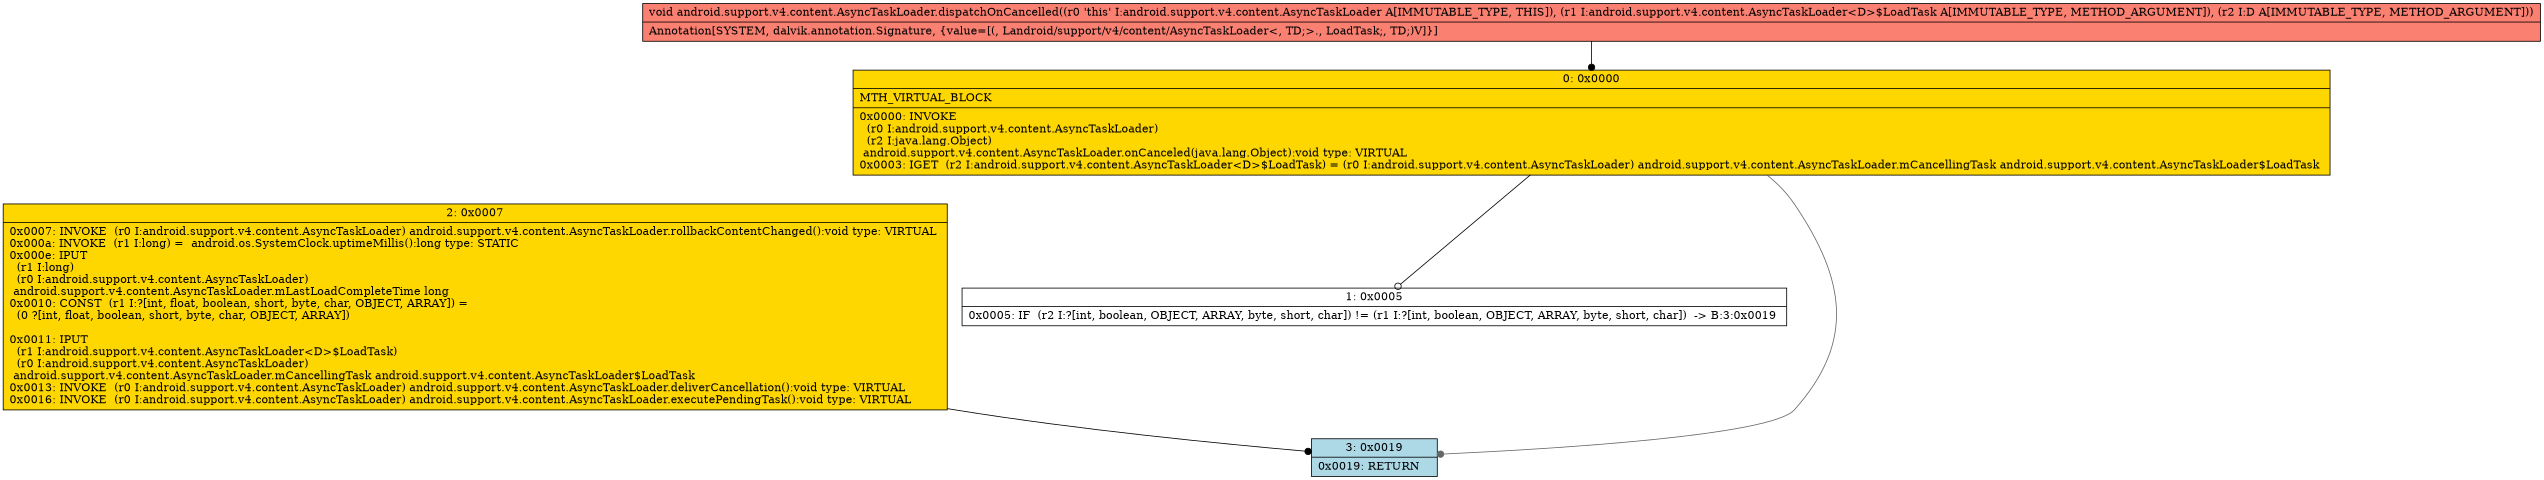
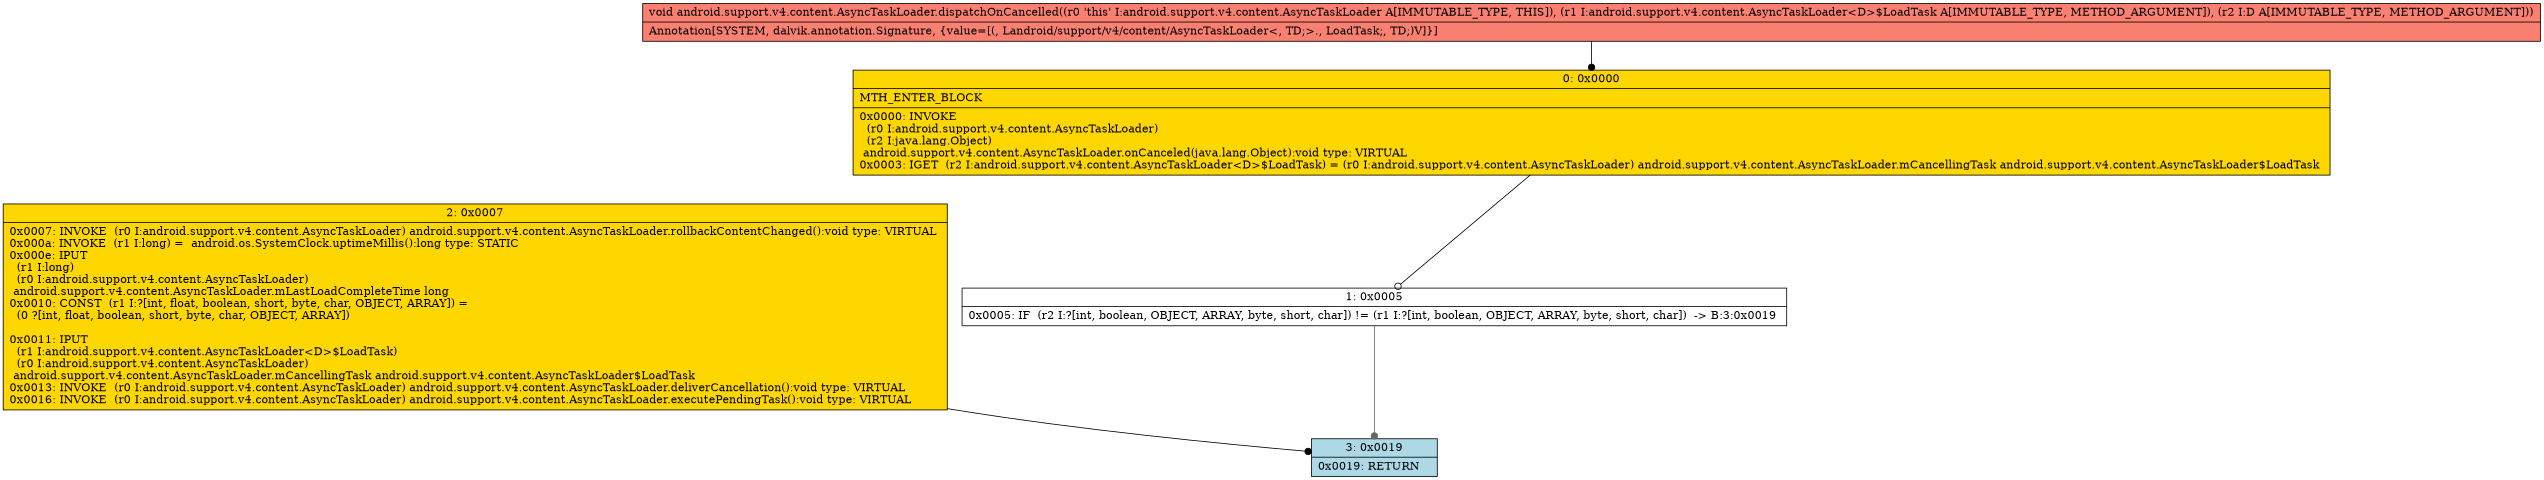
(926, 98) -> (921, 98)
(1753, 425) -> (1374, 379)
